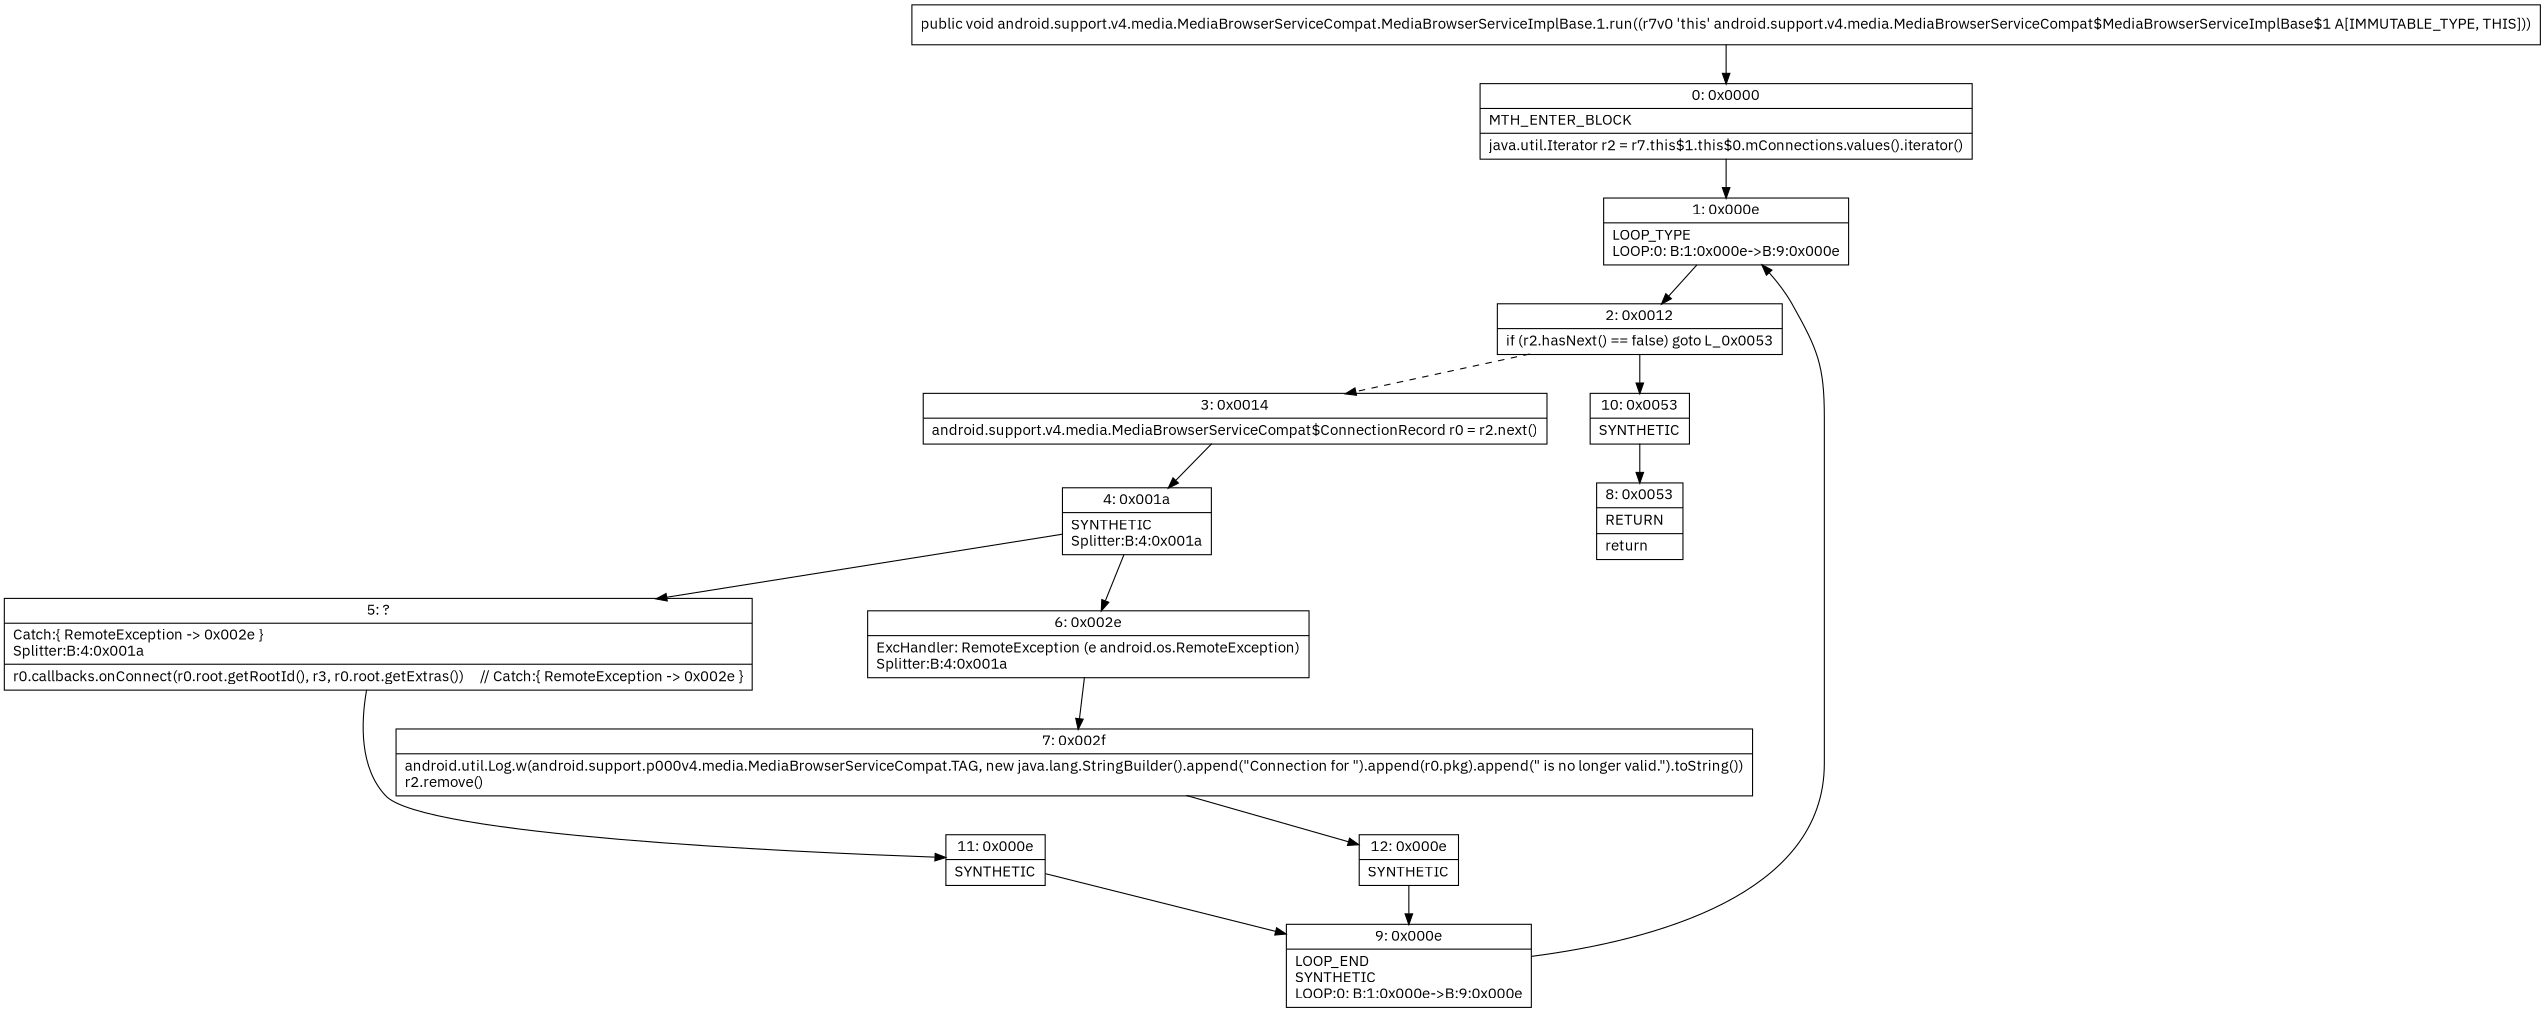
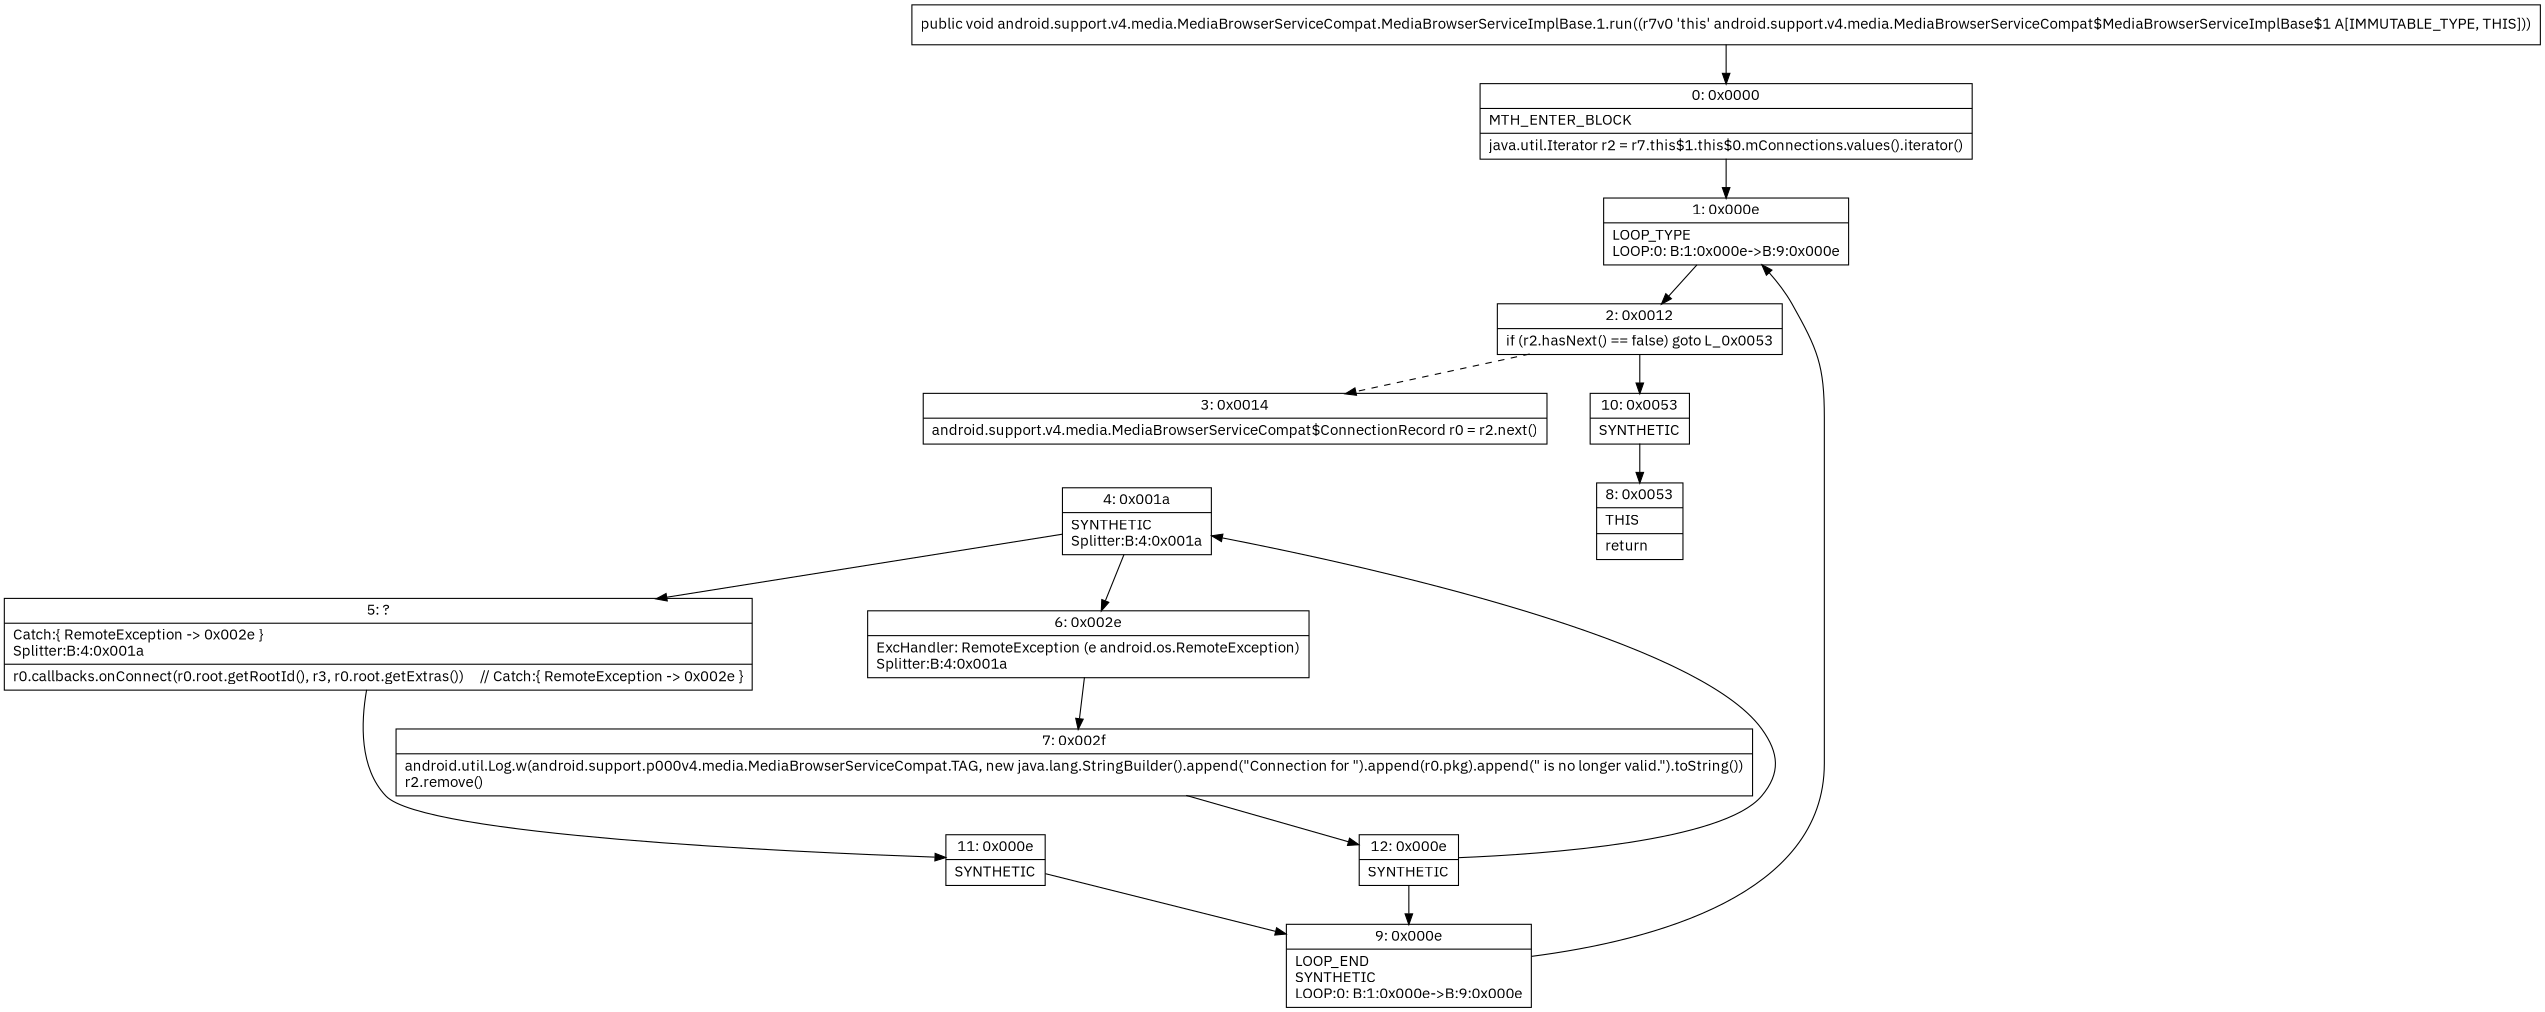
(1194, 462) -> (1685, 673)
(1635, 520) -> (1623, 520)
